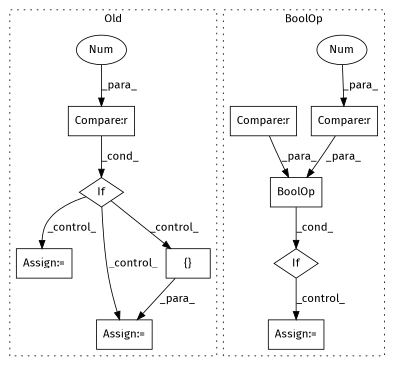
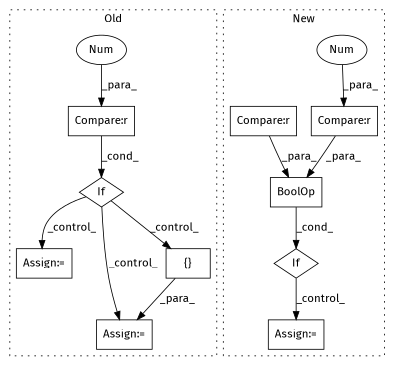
(304, 19) -> (304, 19)
